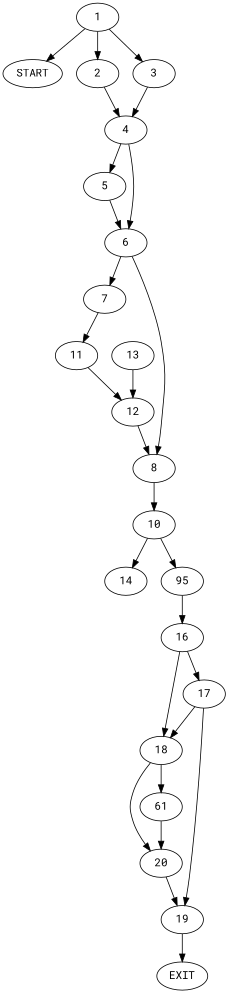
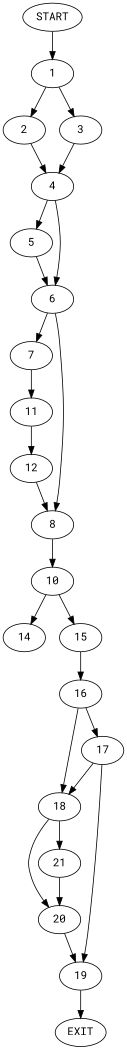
(69, 42) -> (52, 42)
(133, 356) -> none
(182, 581) -> (81, 638)
(161, 807) -> (60, 863)
